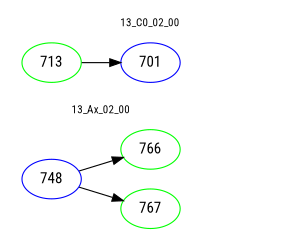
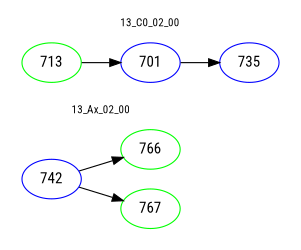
none -> (249, 63)
(52, 179) -> (52, 179)
